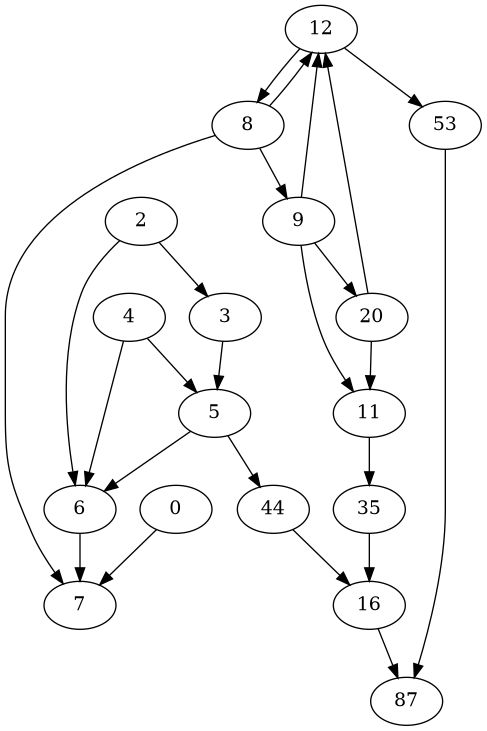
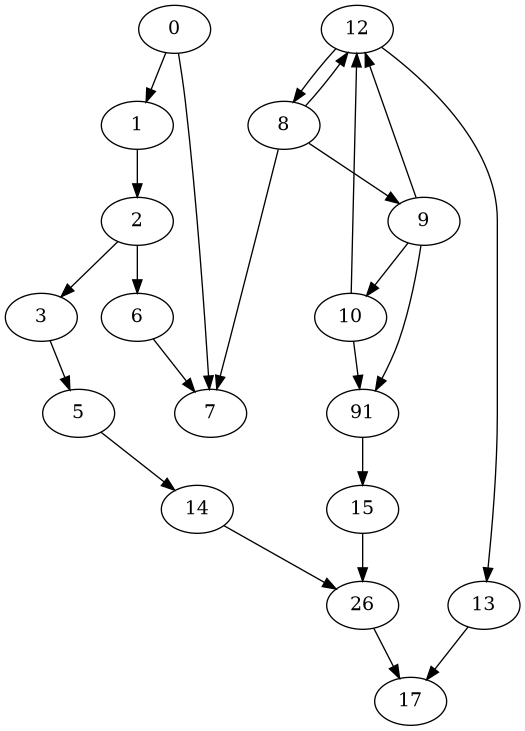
none -> (137, 125)
(445, 125) -> (484, 605)
(129, 317) -> none
(372, 317) -> (351, 317)
(369, 413) -> (363, 413)
(153, 457) -> none
(273, 509) -> (197, 509)
(369, 509) -> (363, 509)
(369, 605) -> (363, 605)
(407, 701) -> (411, 701)
